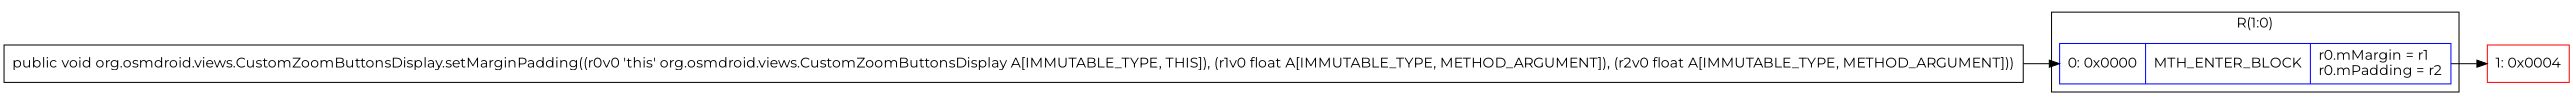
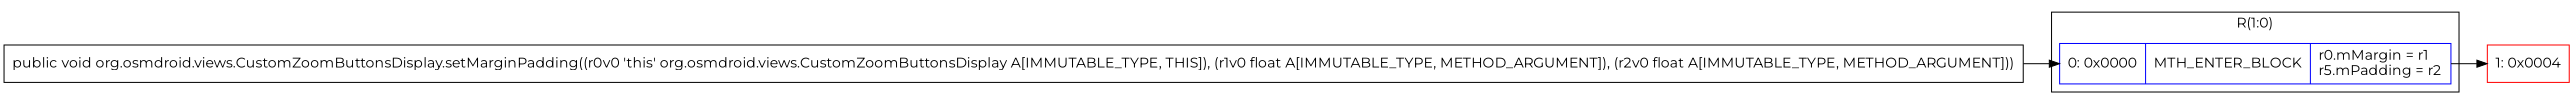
(2381, 71) -> (2380, 71)
